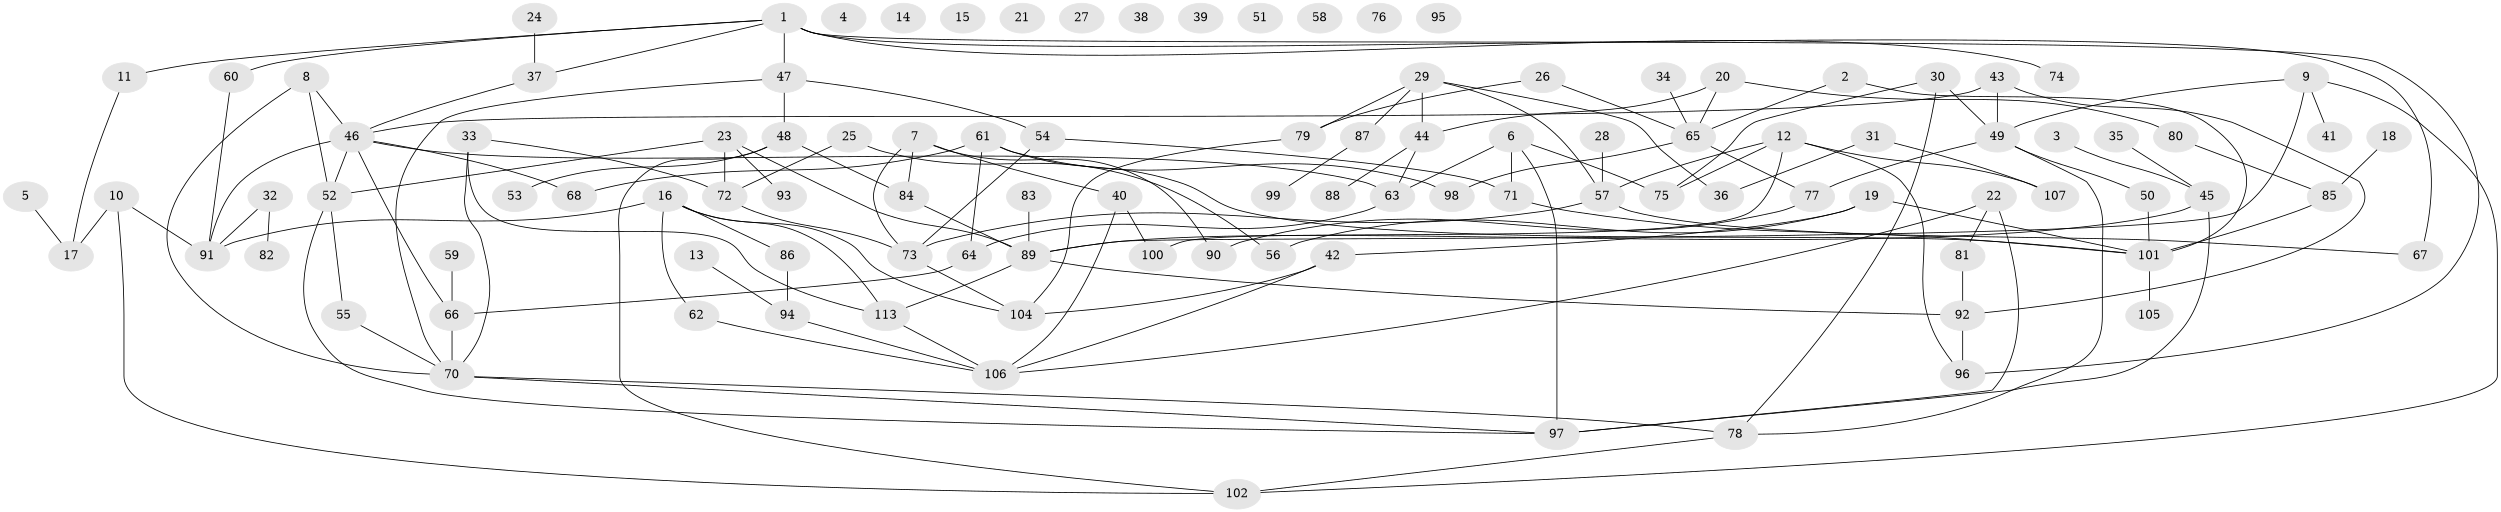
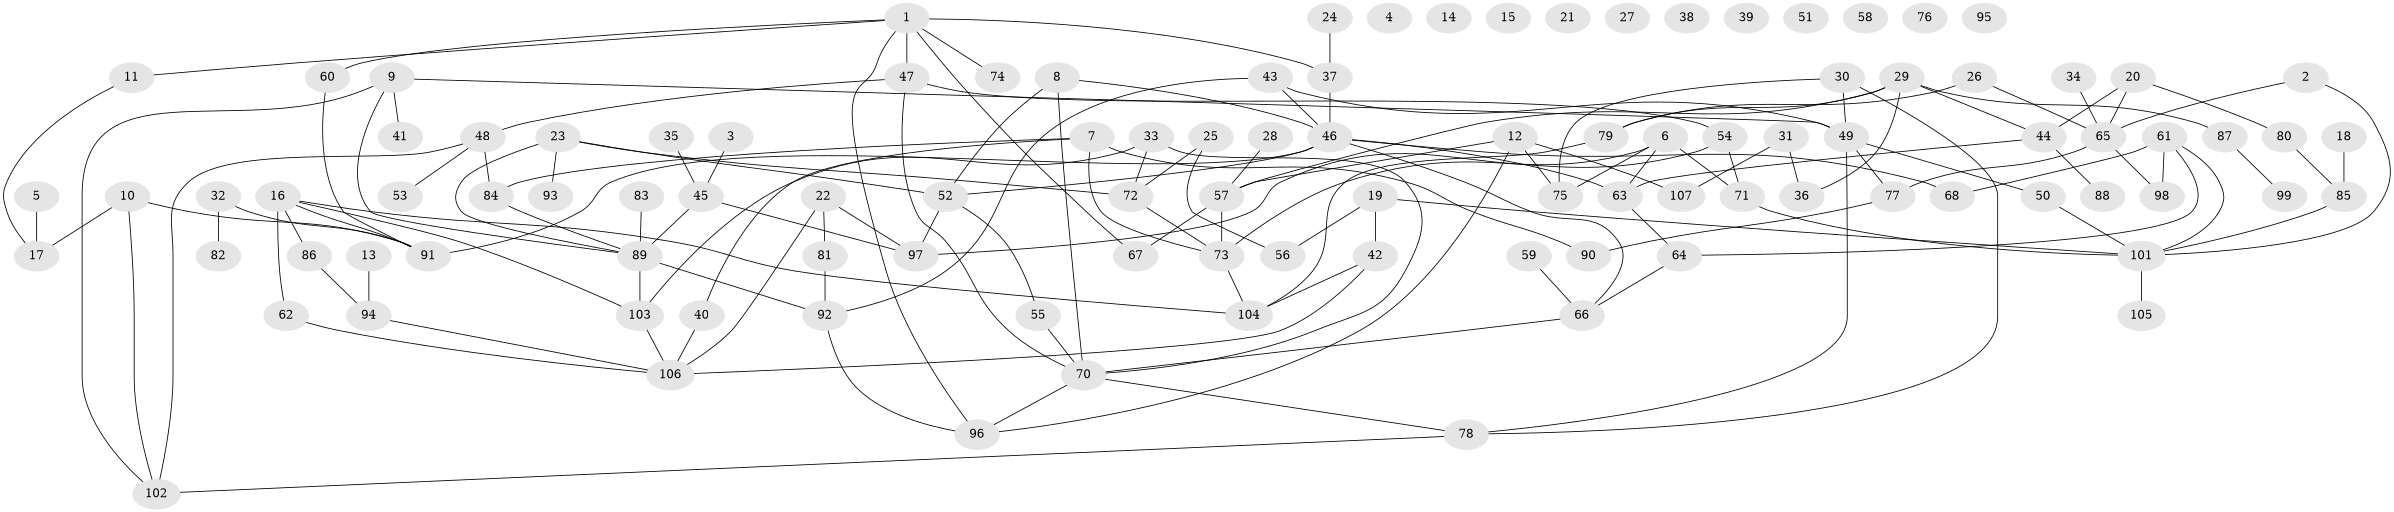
(1153, 256) -> none
(886, 316) -> (640, 316)
(1004, 405) -> (1030, 405)
